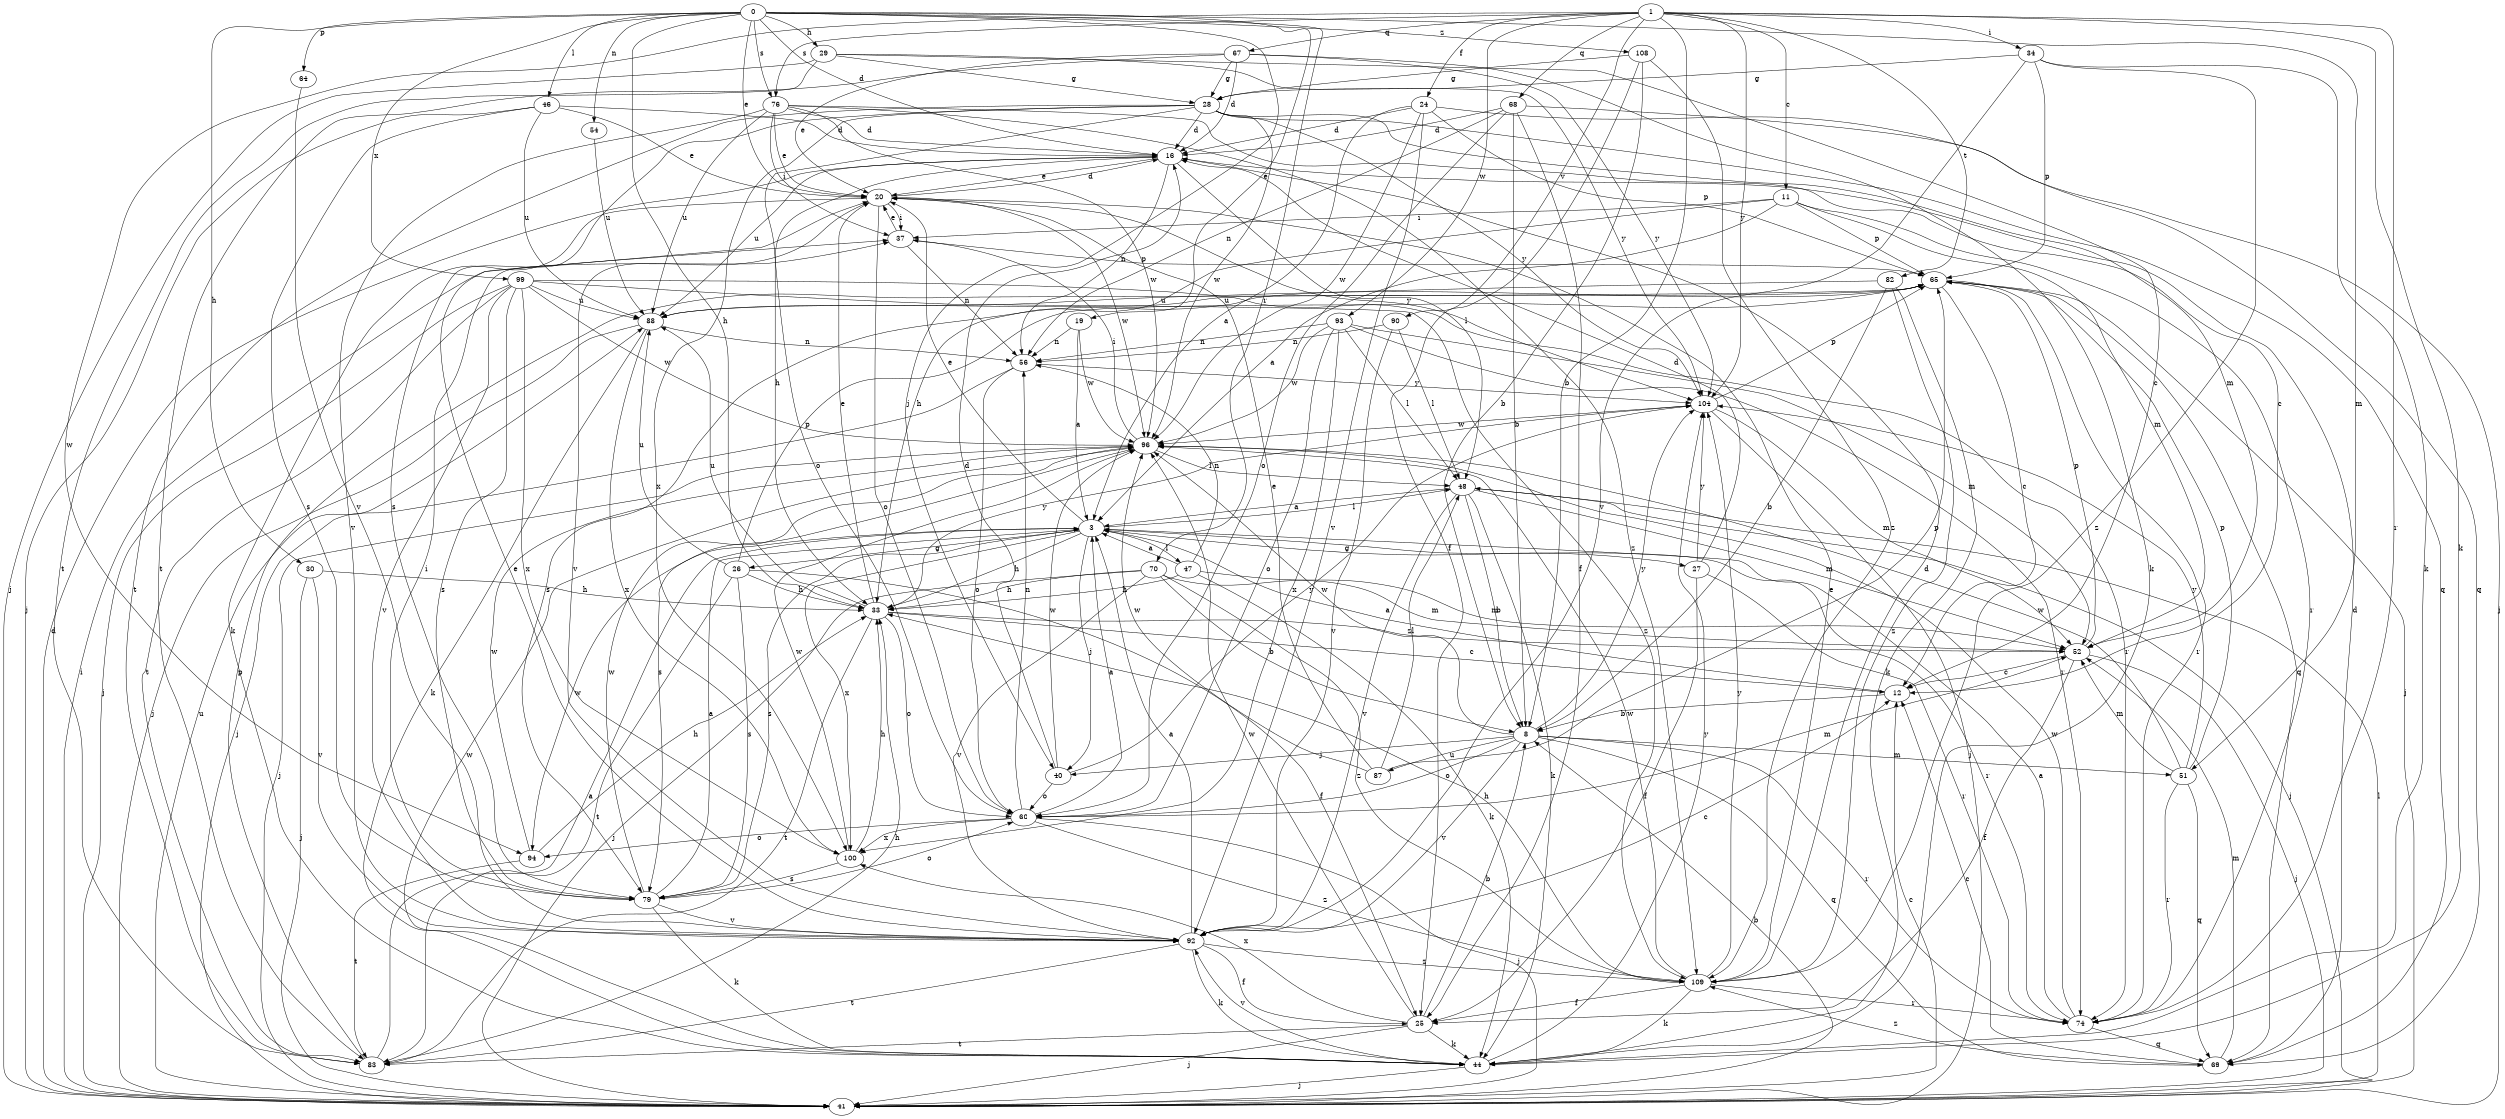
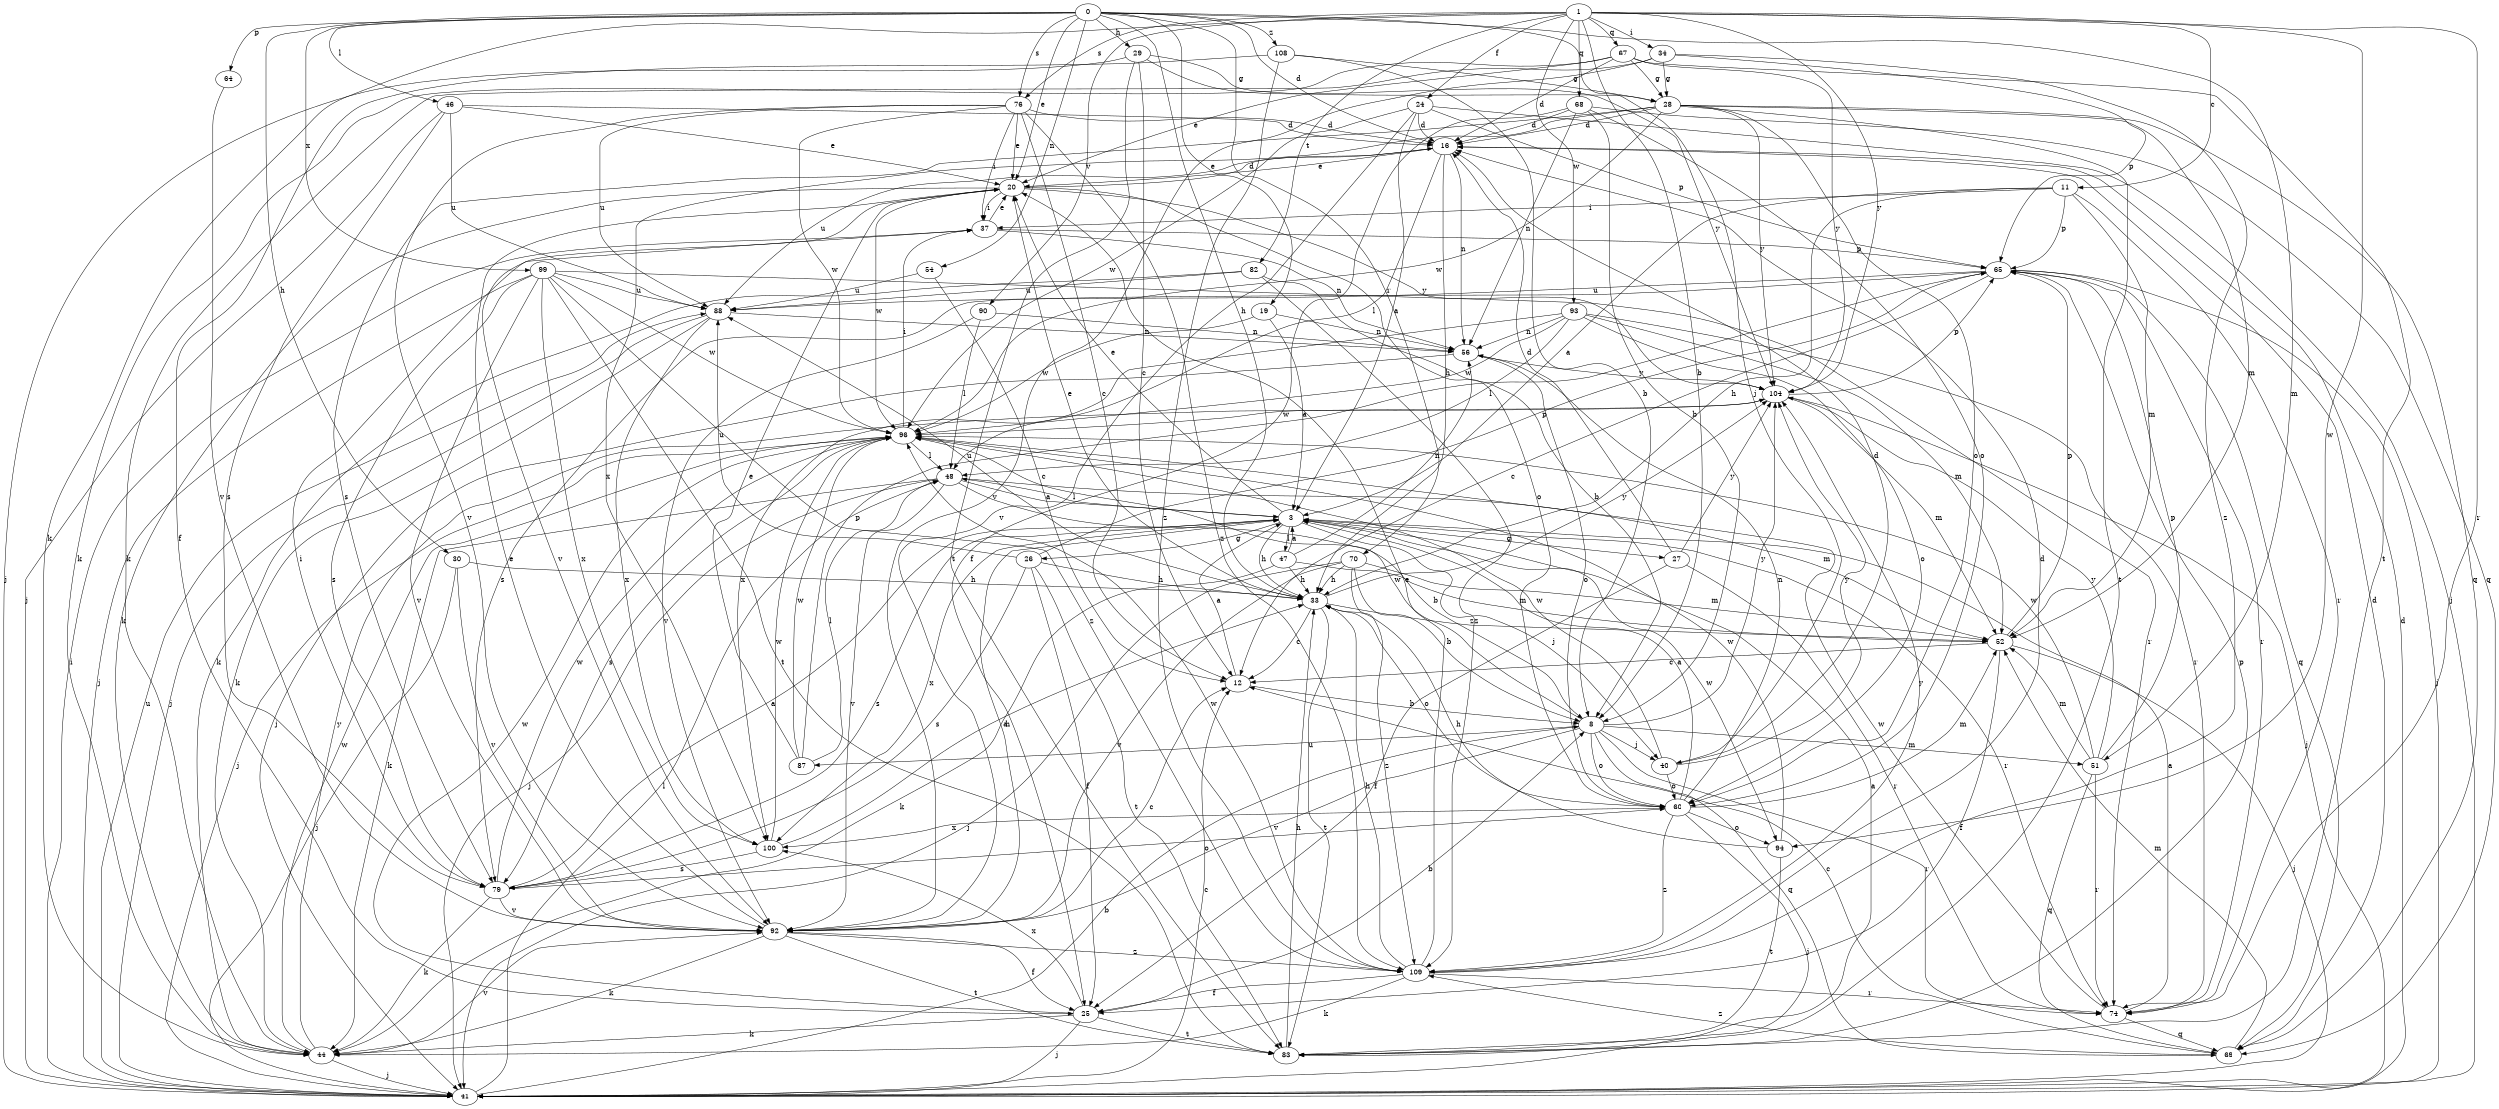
none -> (1046, 498)
